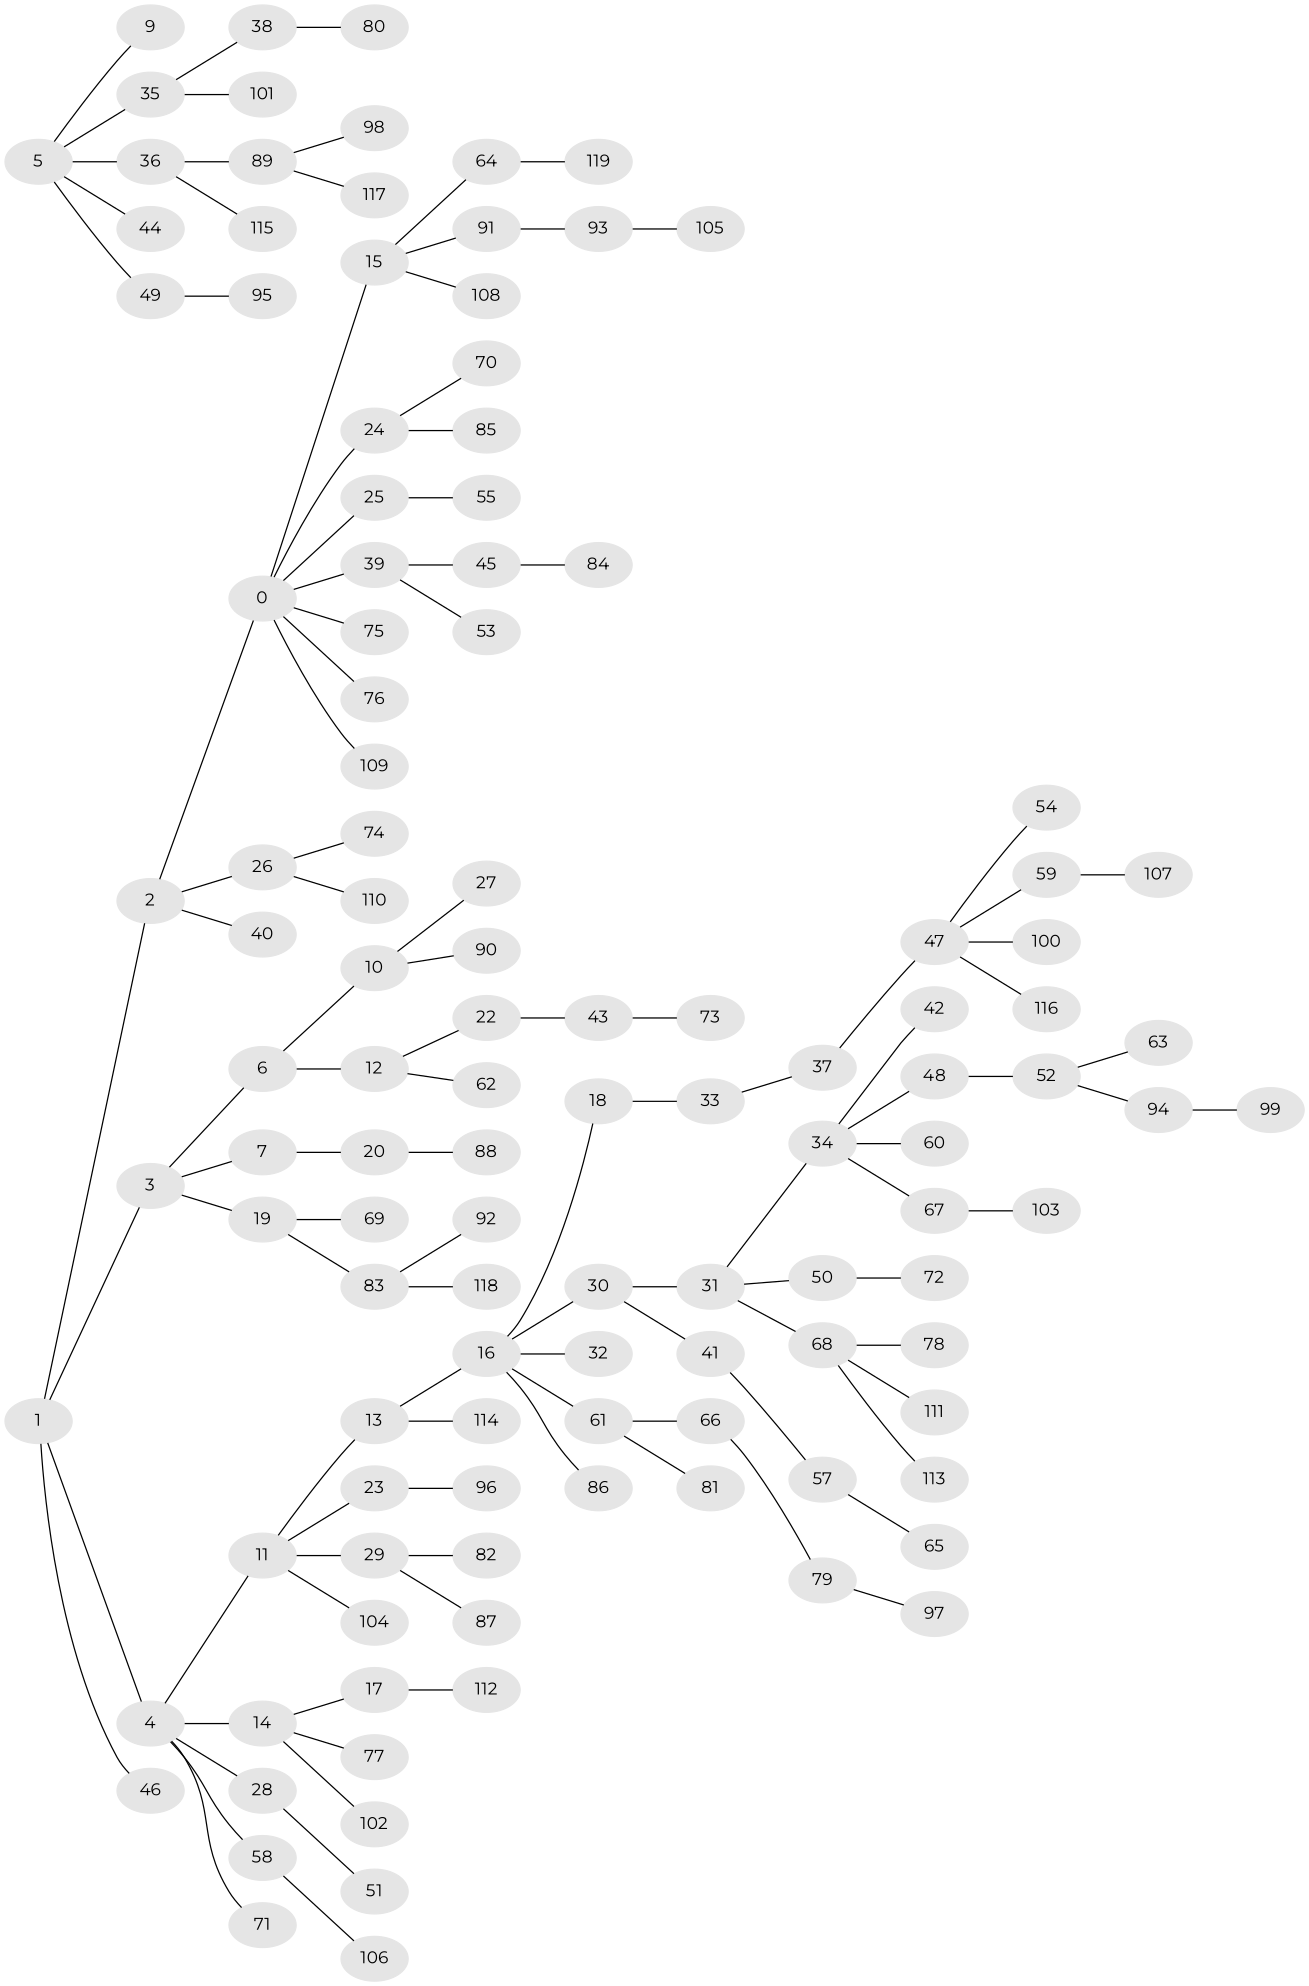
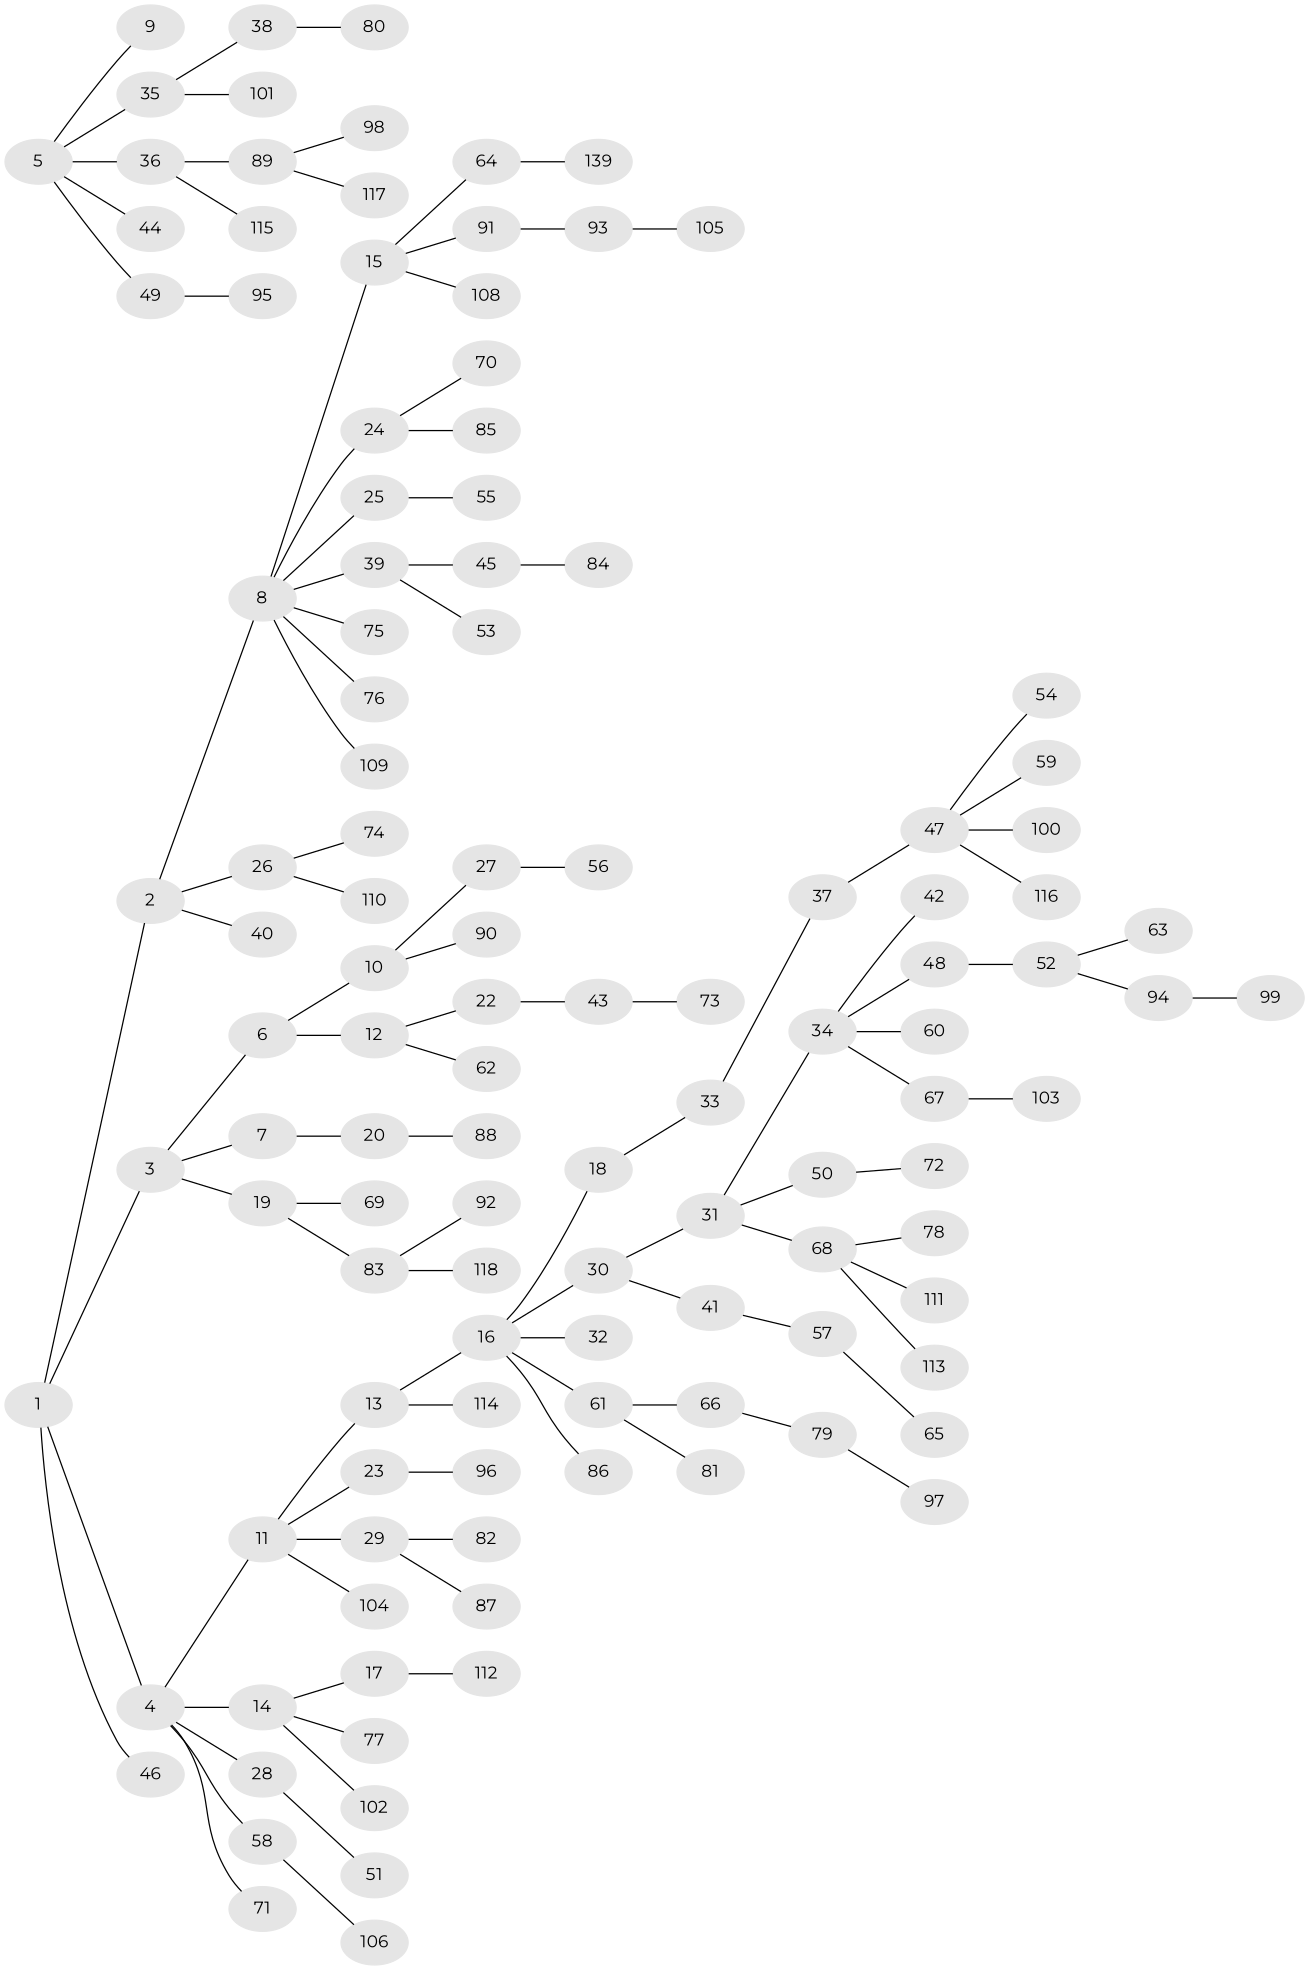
(599, 162) -> (599, 162)
(263, 599) -> (263, 599)
none -> (599, 867)
(1159, 875) -> none
